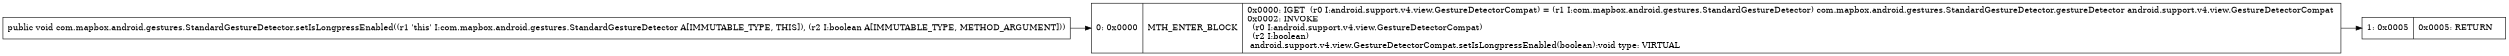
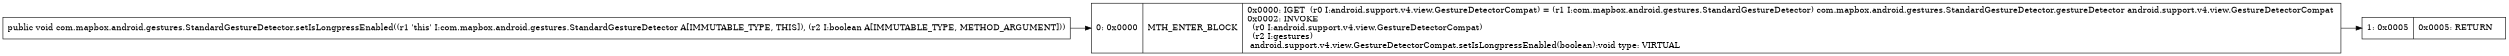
(1278, 37) -> (1280, 37)
